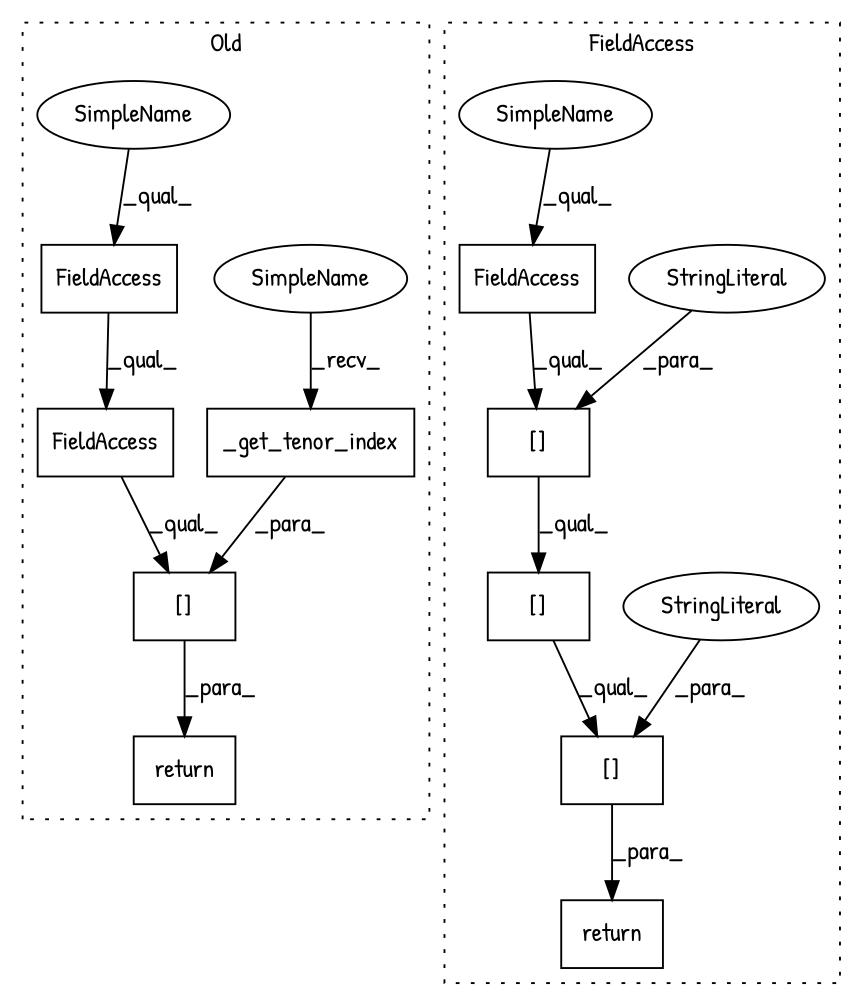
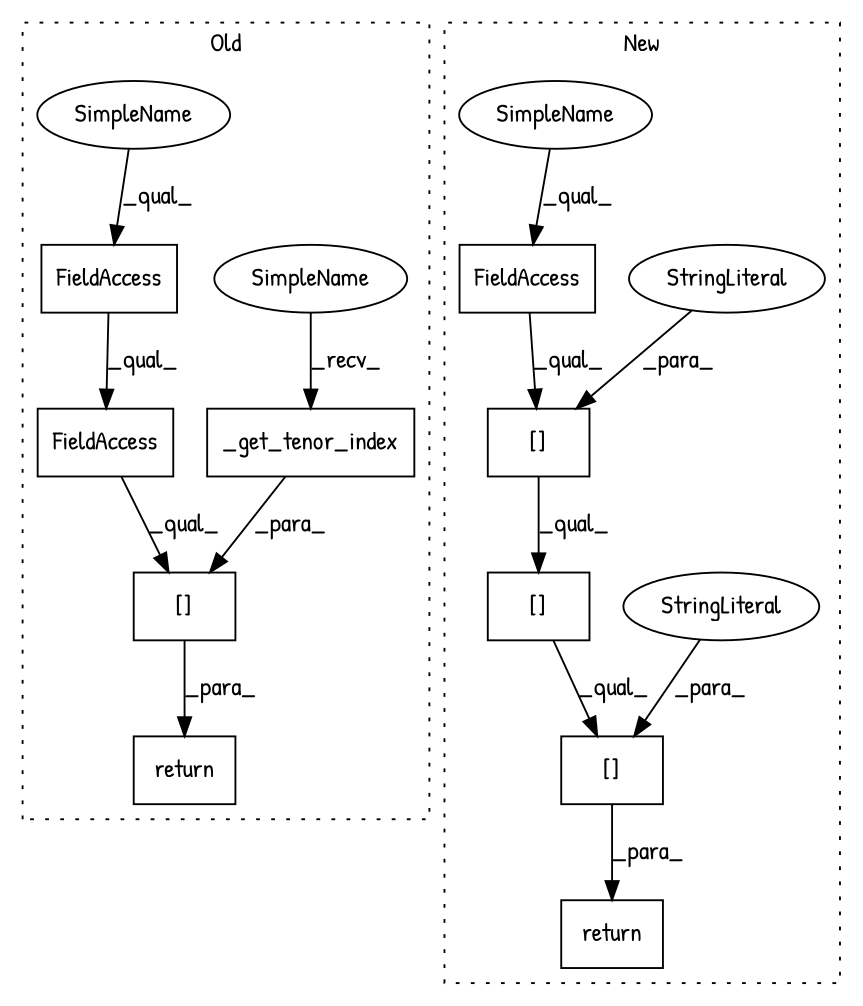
(642, 44) -> (642, 44)
